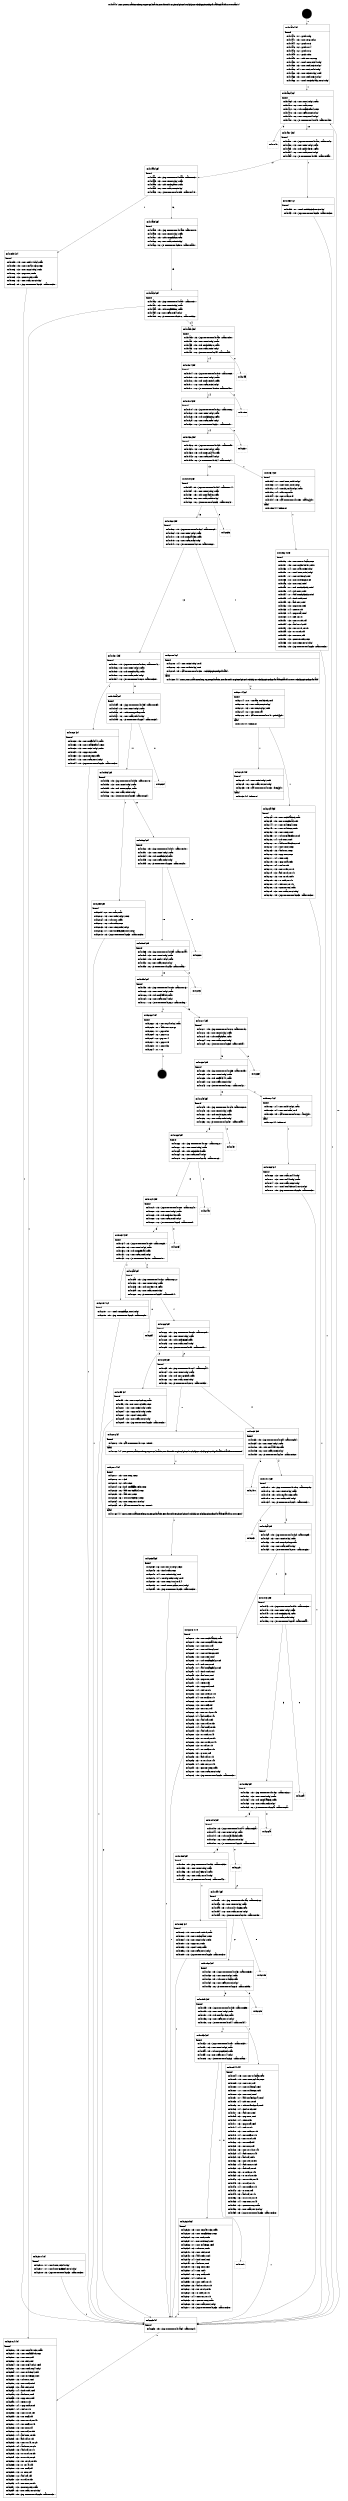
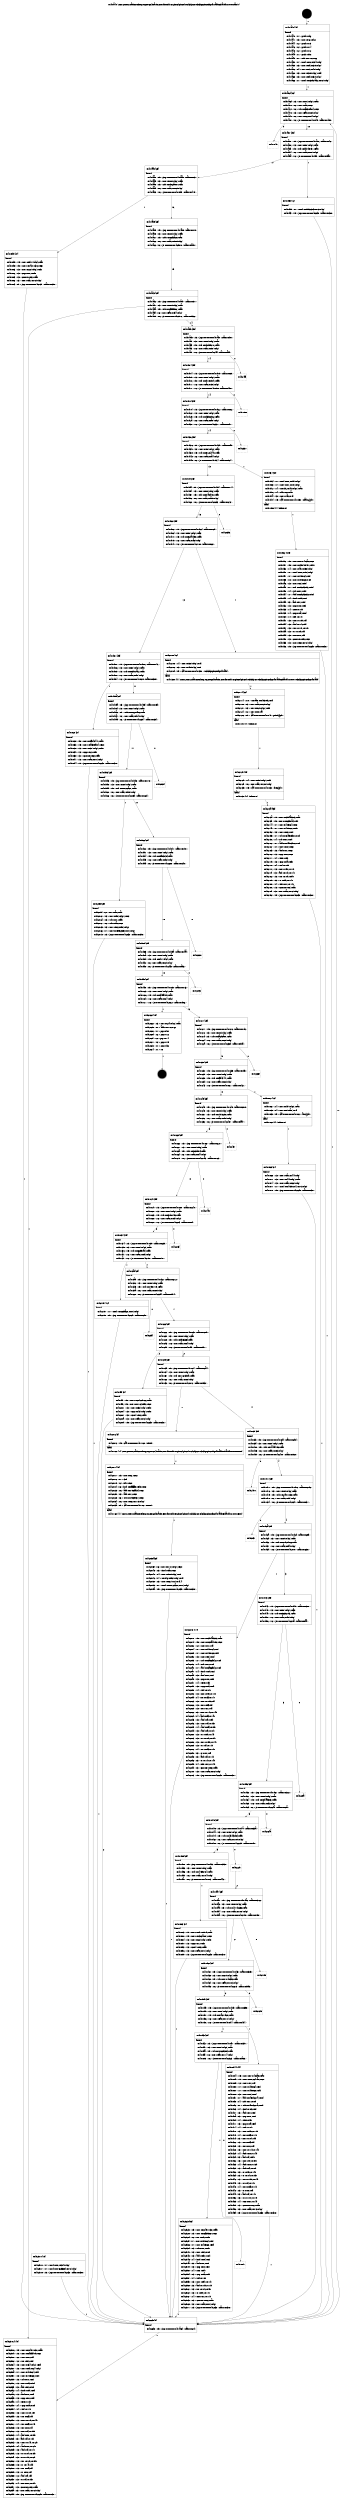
(284, 765) -> (266, 802)
